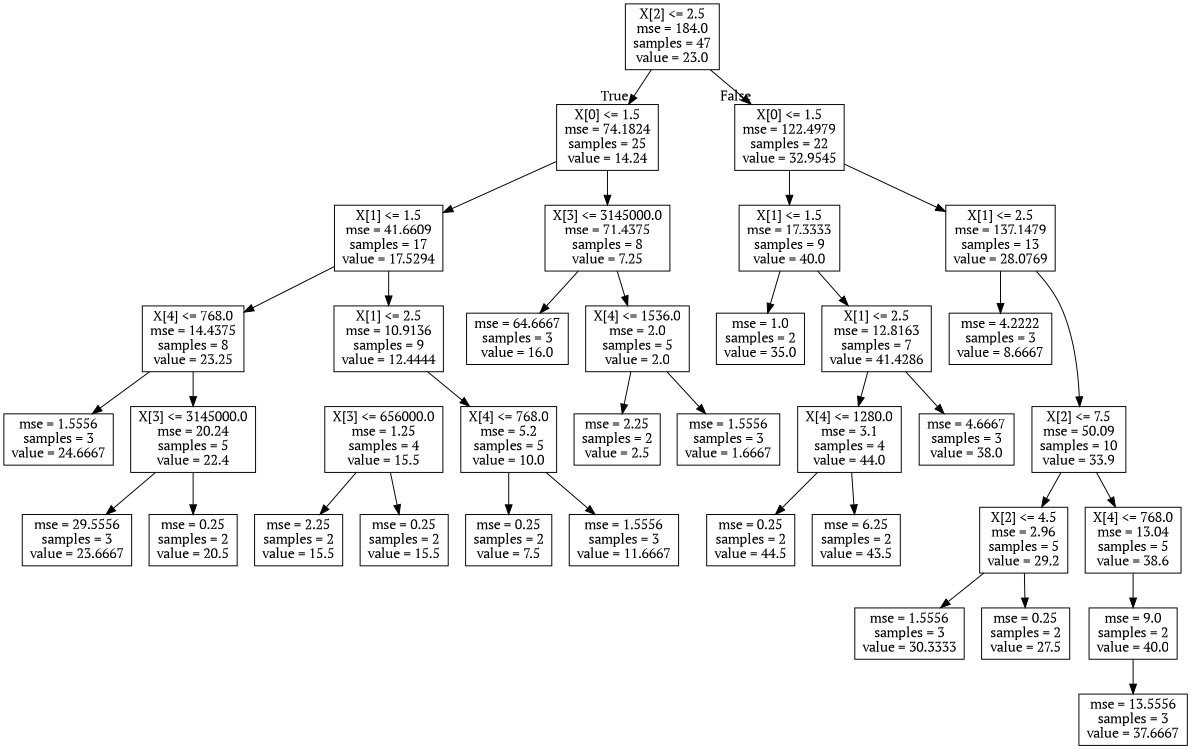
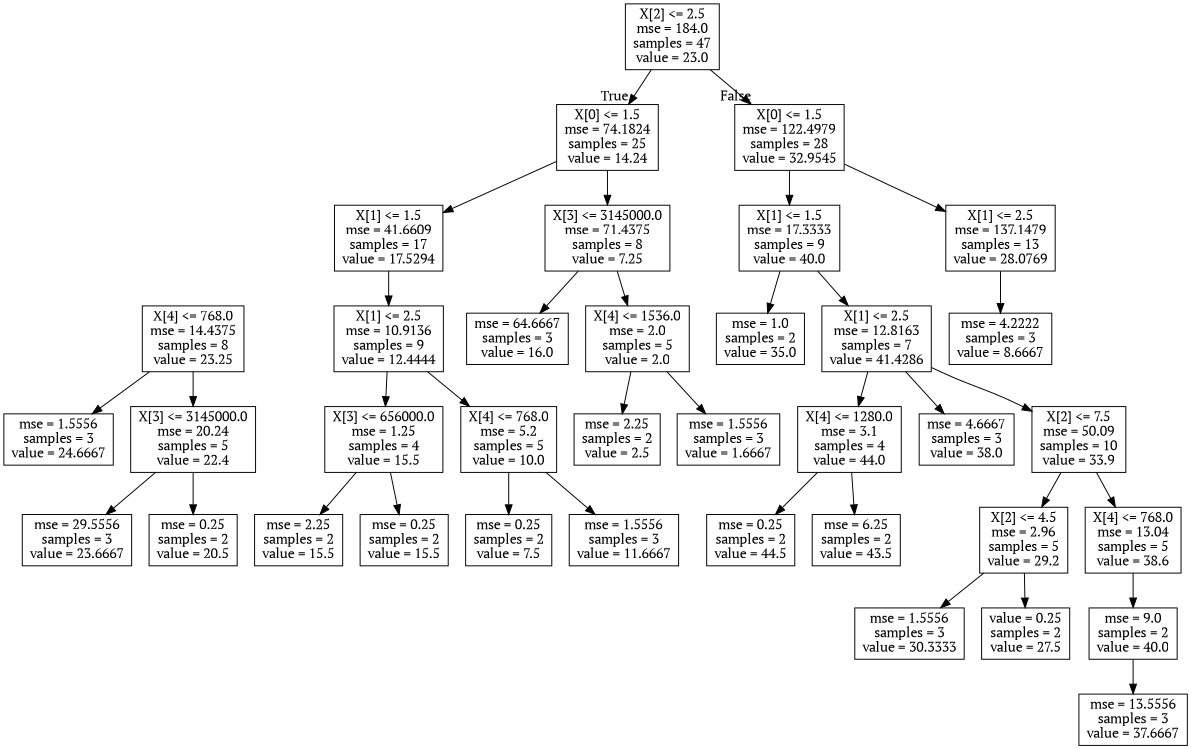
(789, 137) -> (789, 137)
(294, 287) -> none
(1069, 330) -> (977, 387)
none -> (387, 384)
(1026, 634) -> (1026, 634)
